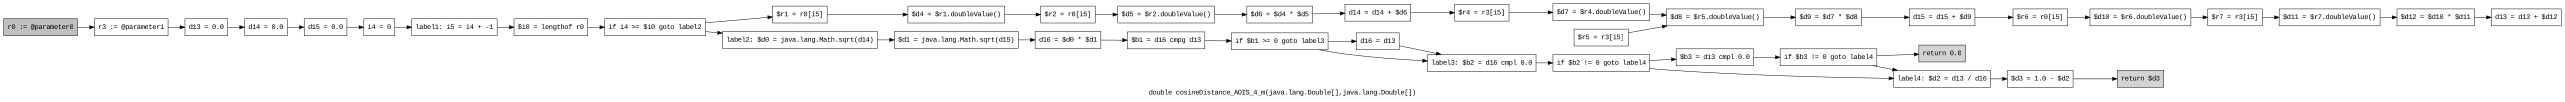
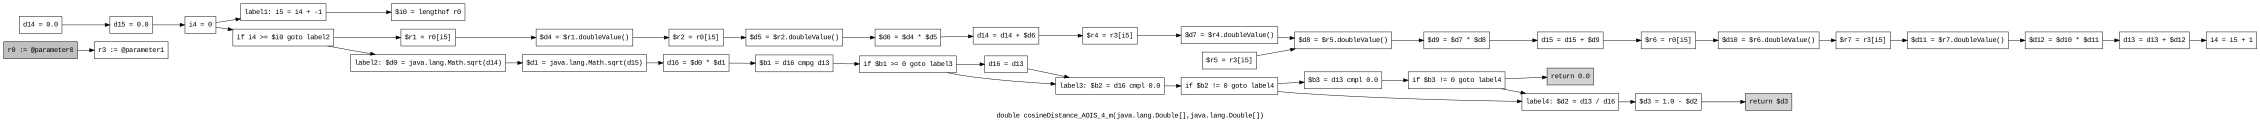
(206, 27) -> none
(594, 27) -> (222, 28)
none -> (2232, 40)
